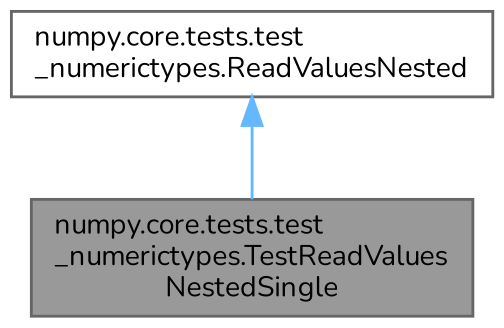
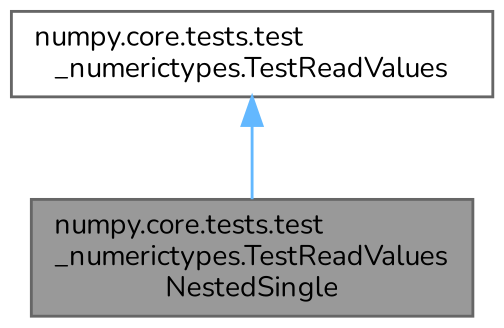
(252, 54) -> (252, 54)
